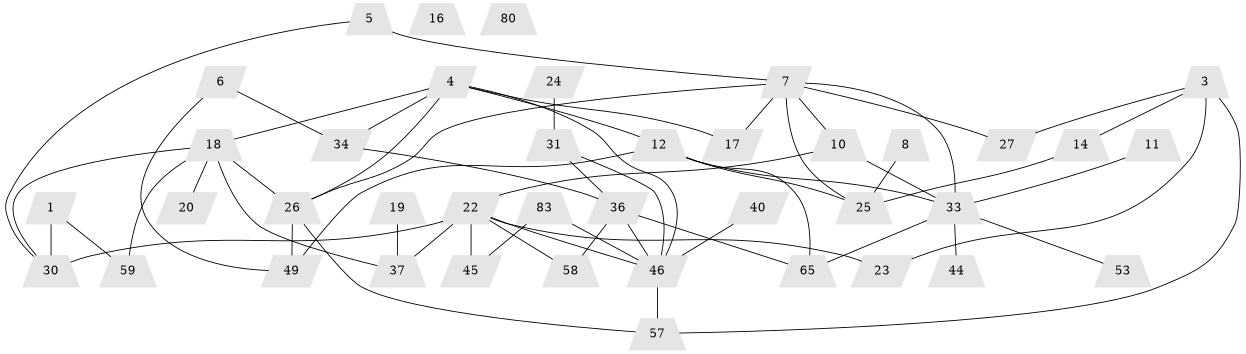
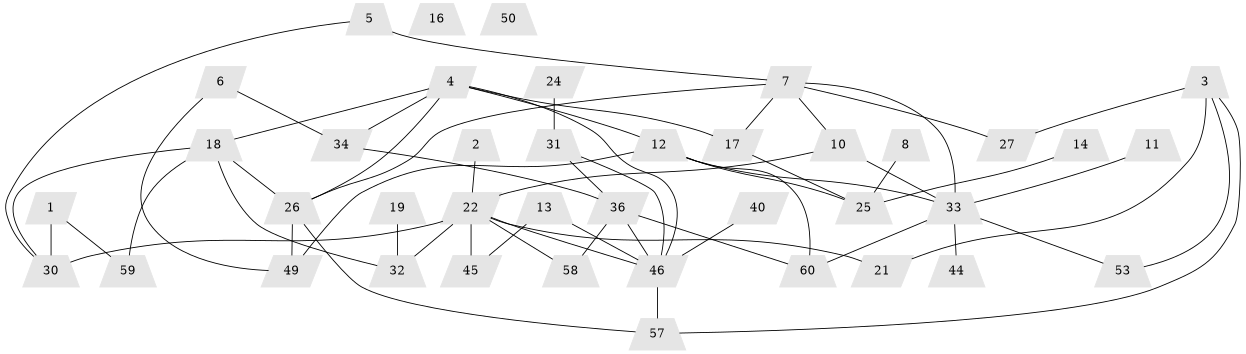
(509, 19) -> (509, 19)
(1141, 115) -> (1226, 204)
none -> (476, 145)
(804, 162) -> (789, 173)
(187, 208) -> none
(545, 208) -> (545, 208)
(398, 271) -> (398, 271)
(808, 271) -> (808, 271)
(882, 271) -> (882, 271)
